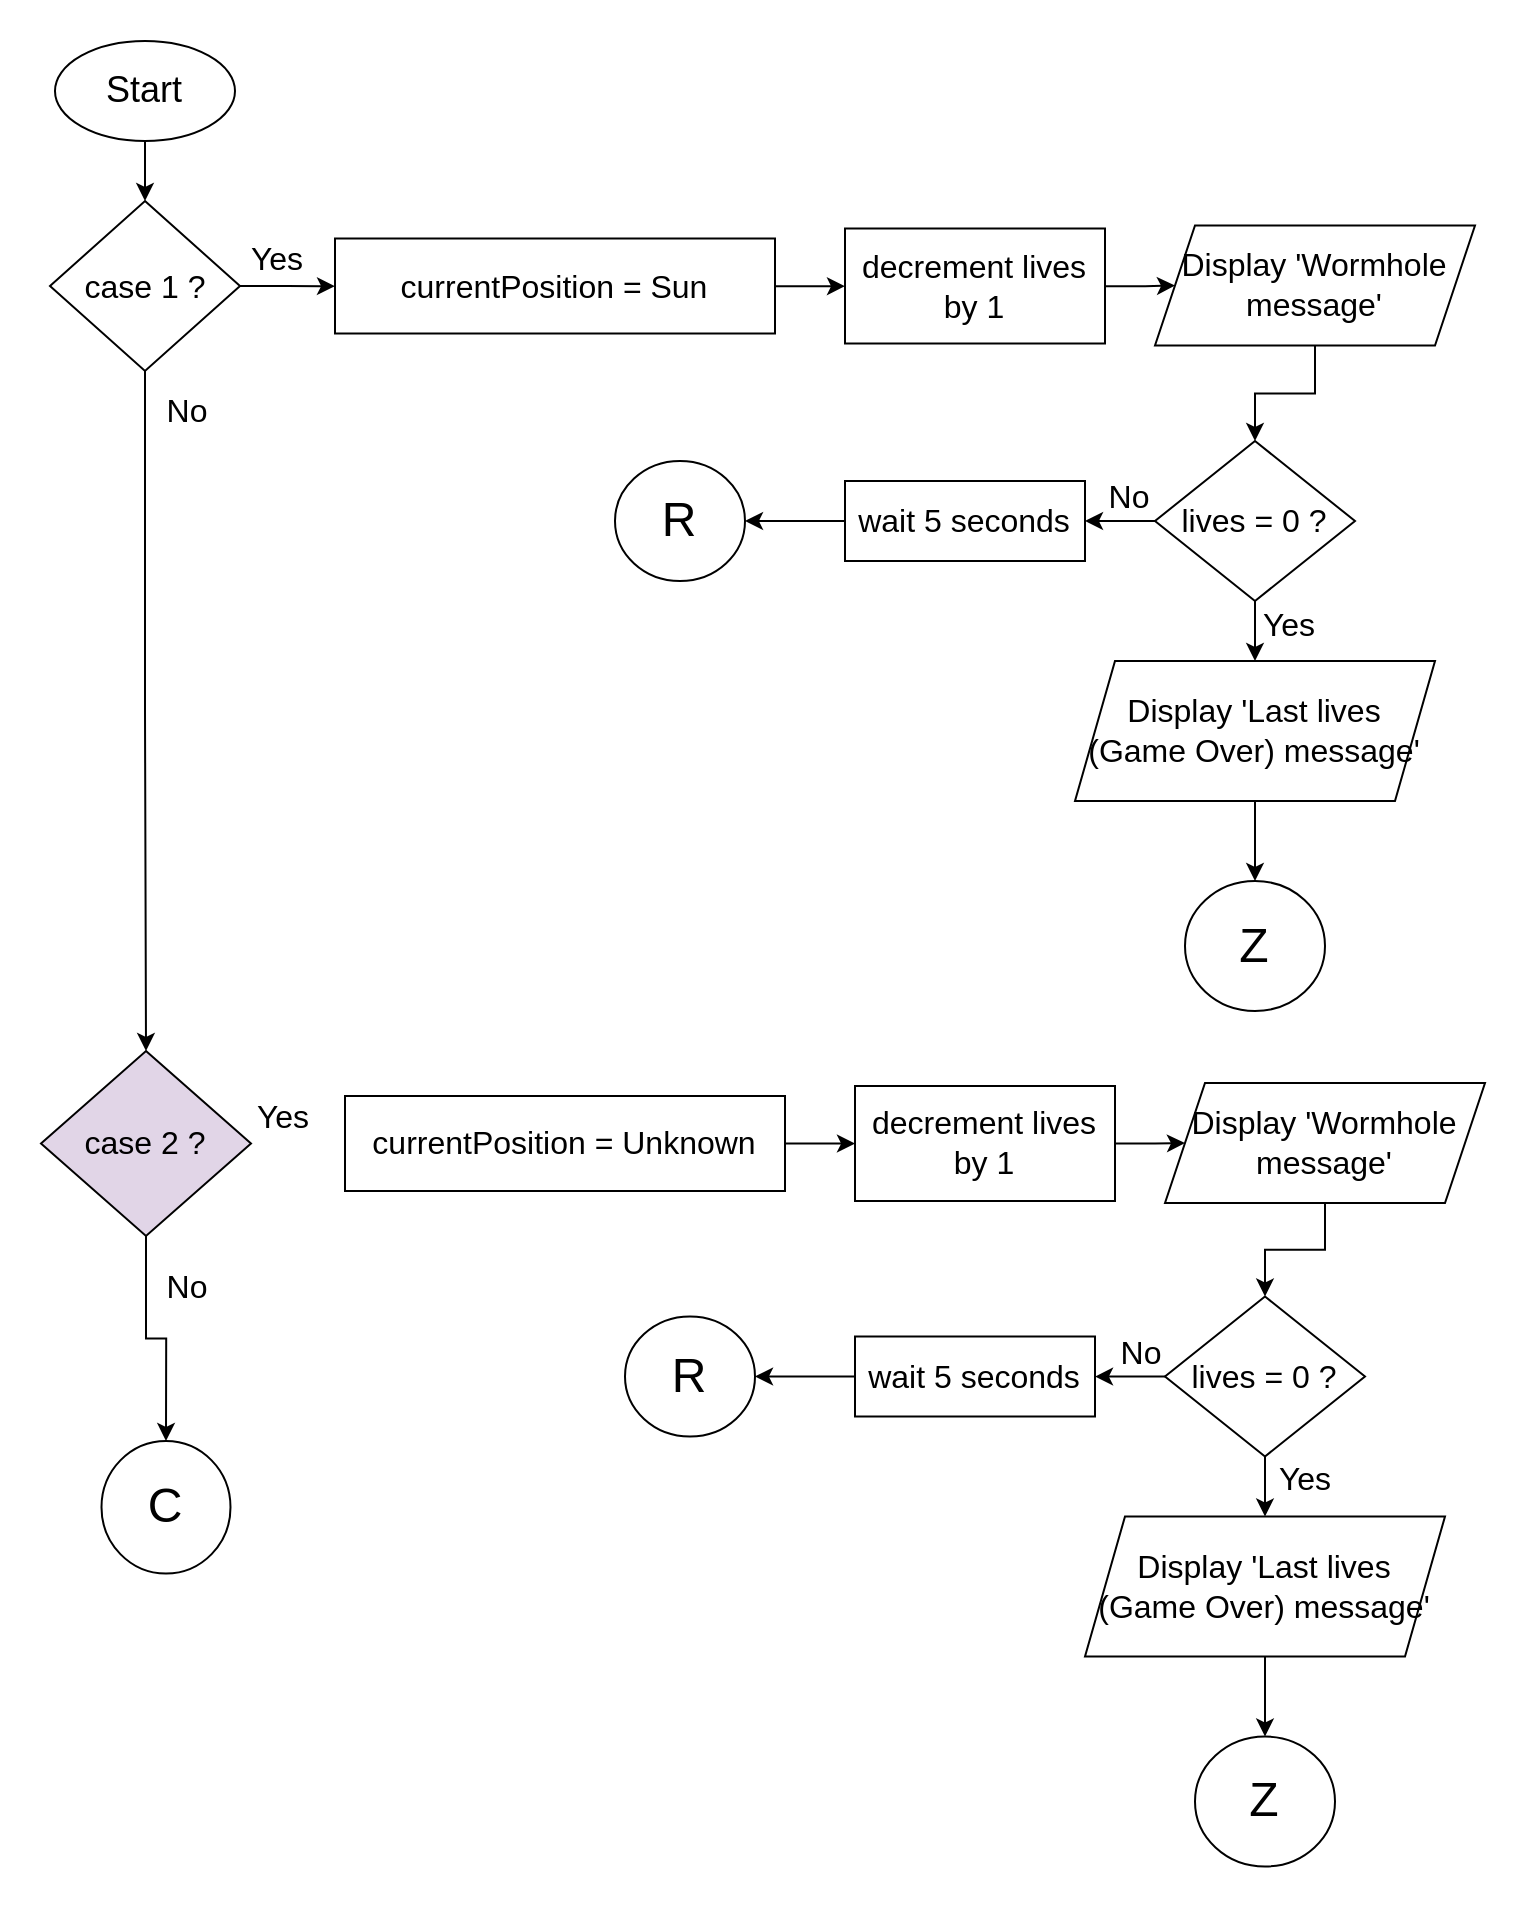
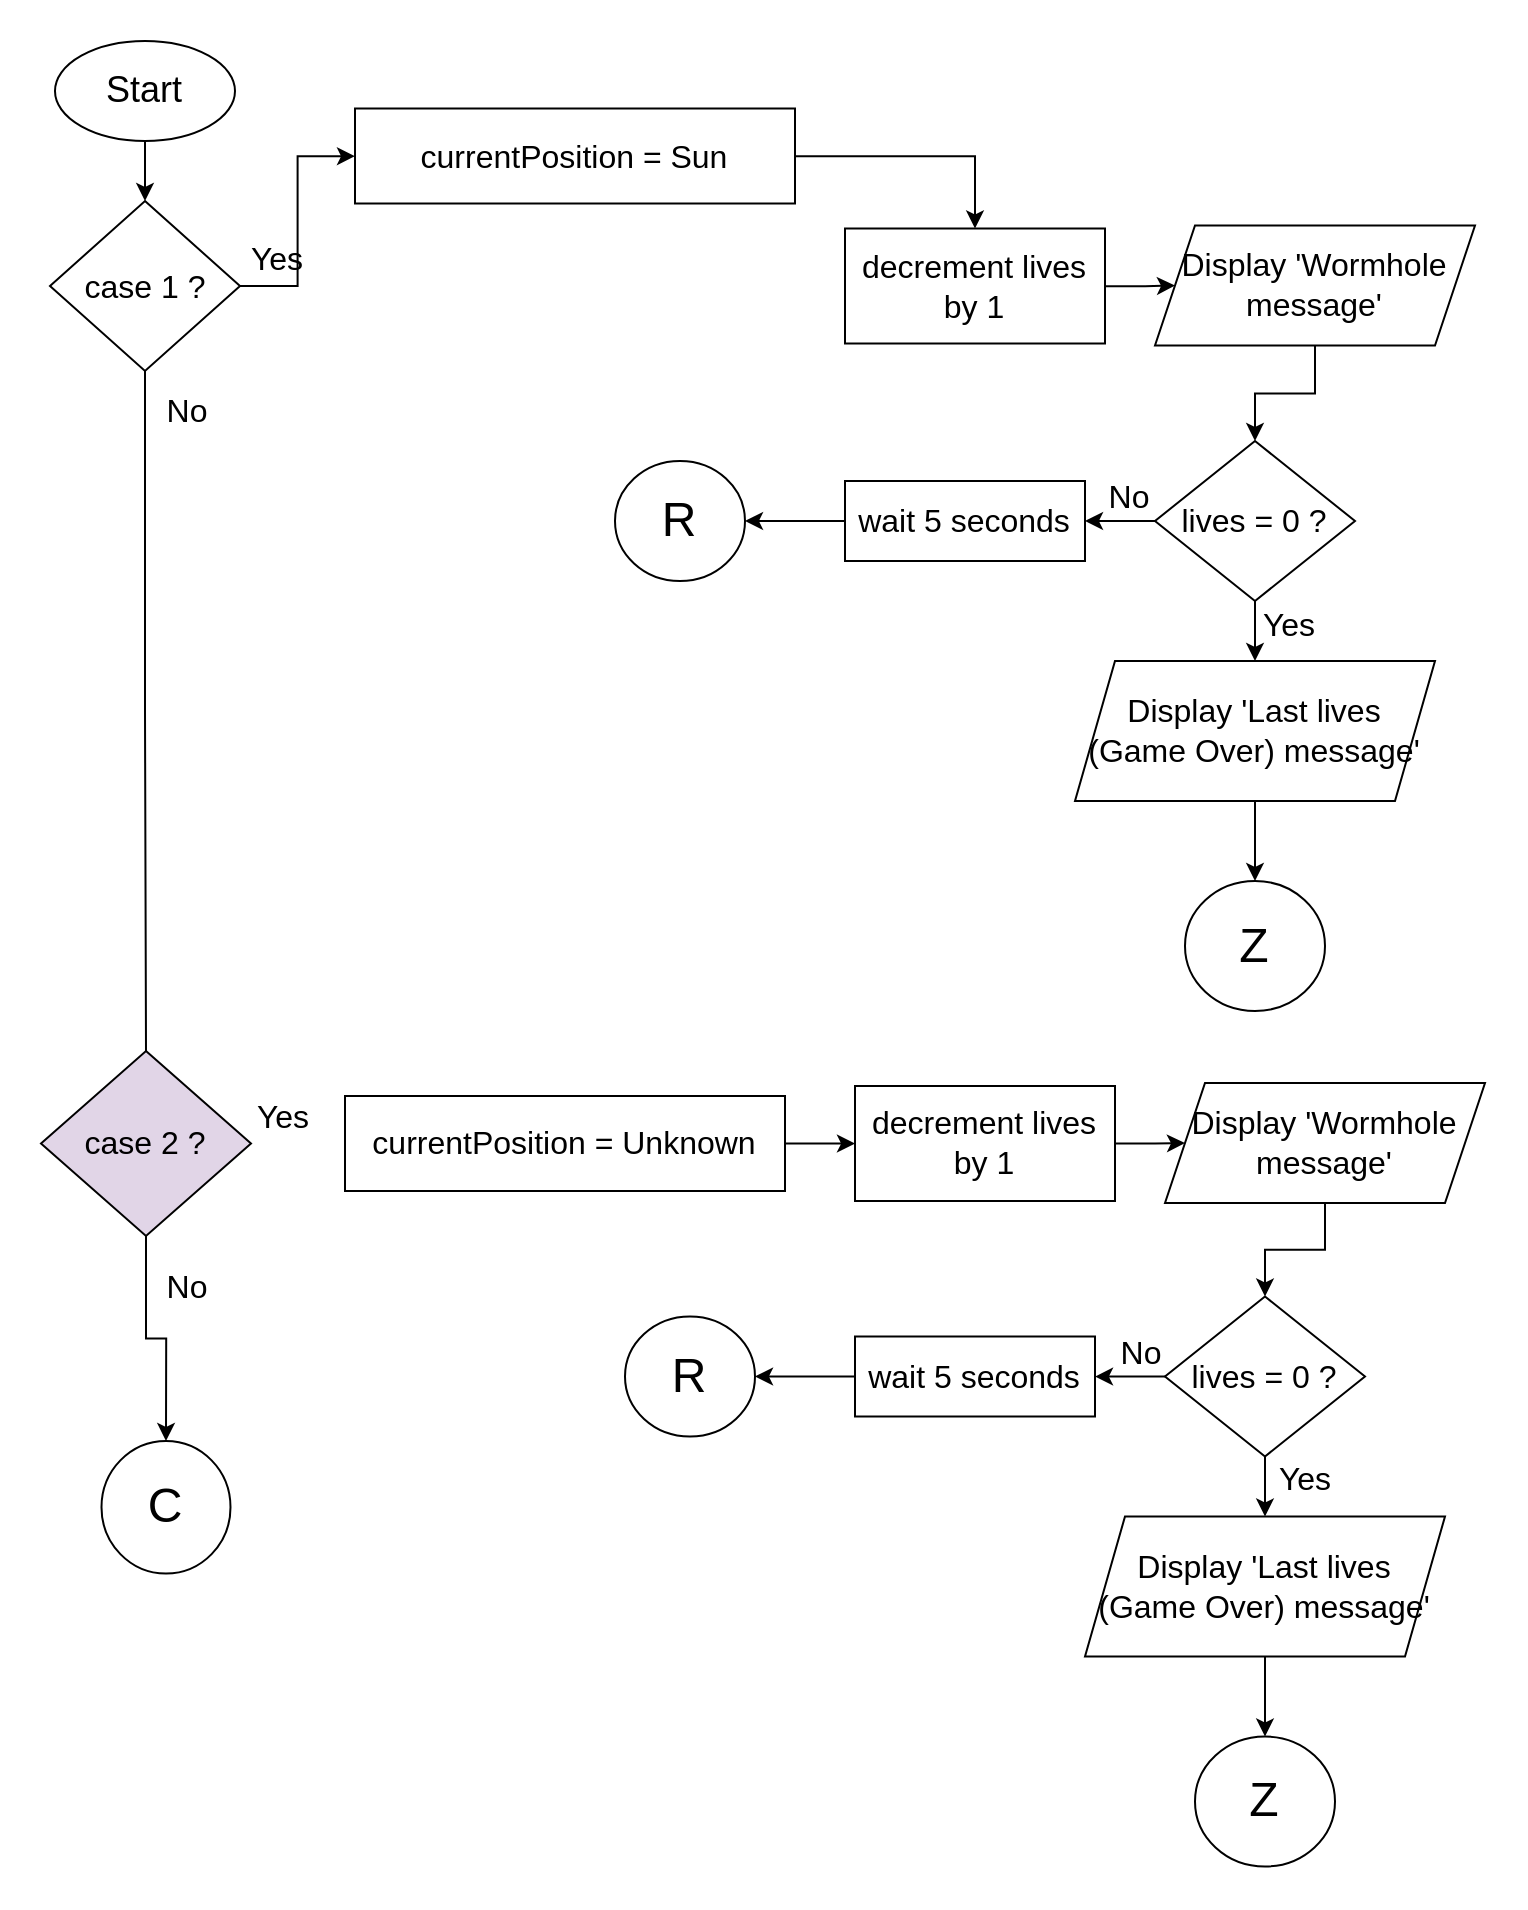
(555, 286) -> (575, 156)
(146, 1036) -> (146, 1041)
